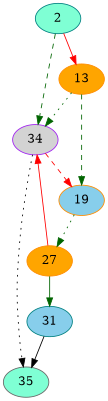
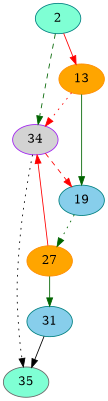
(61, 106) -> (61, 106)
(82, 135) -> (82, 135)
(82, 200) -> (82, 200)
